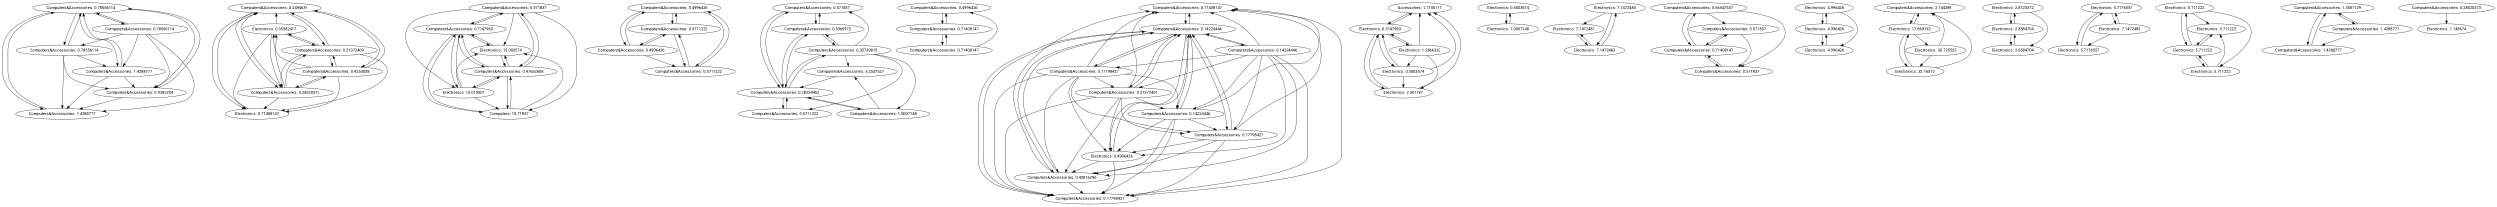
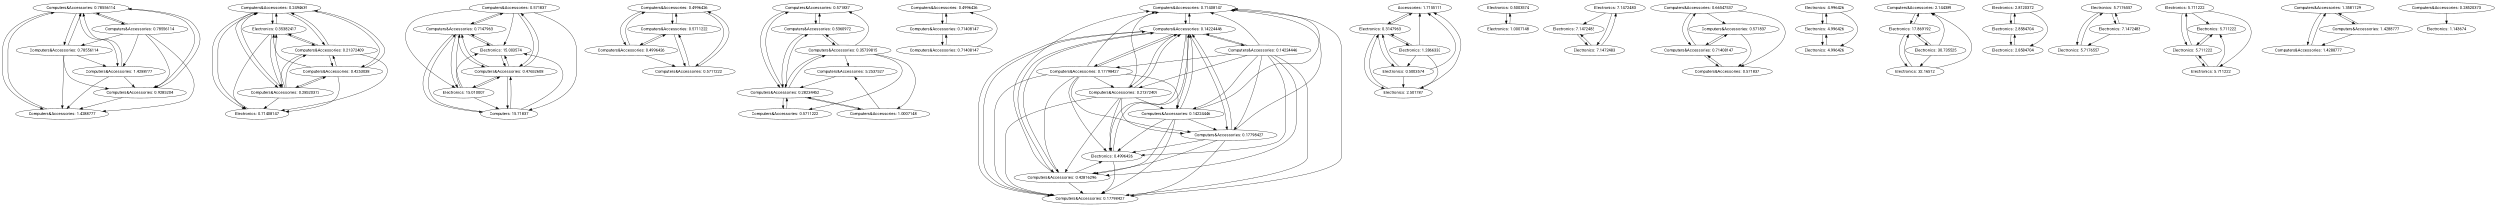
none -> (272, 17)
none -> (1926, 41)
(1087, 166) -> (1087, 168)
